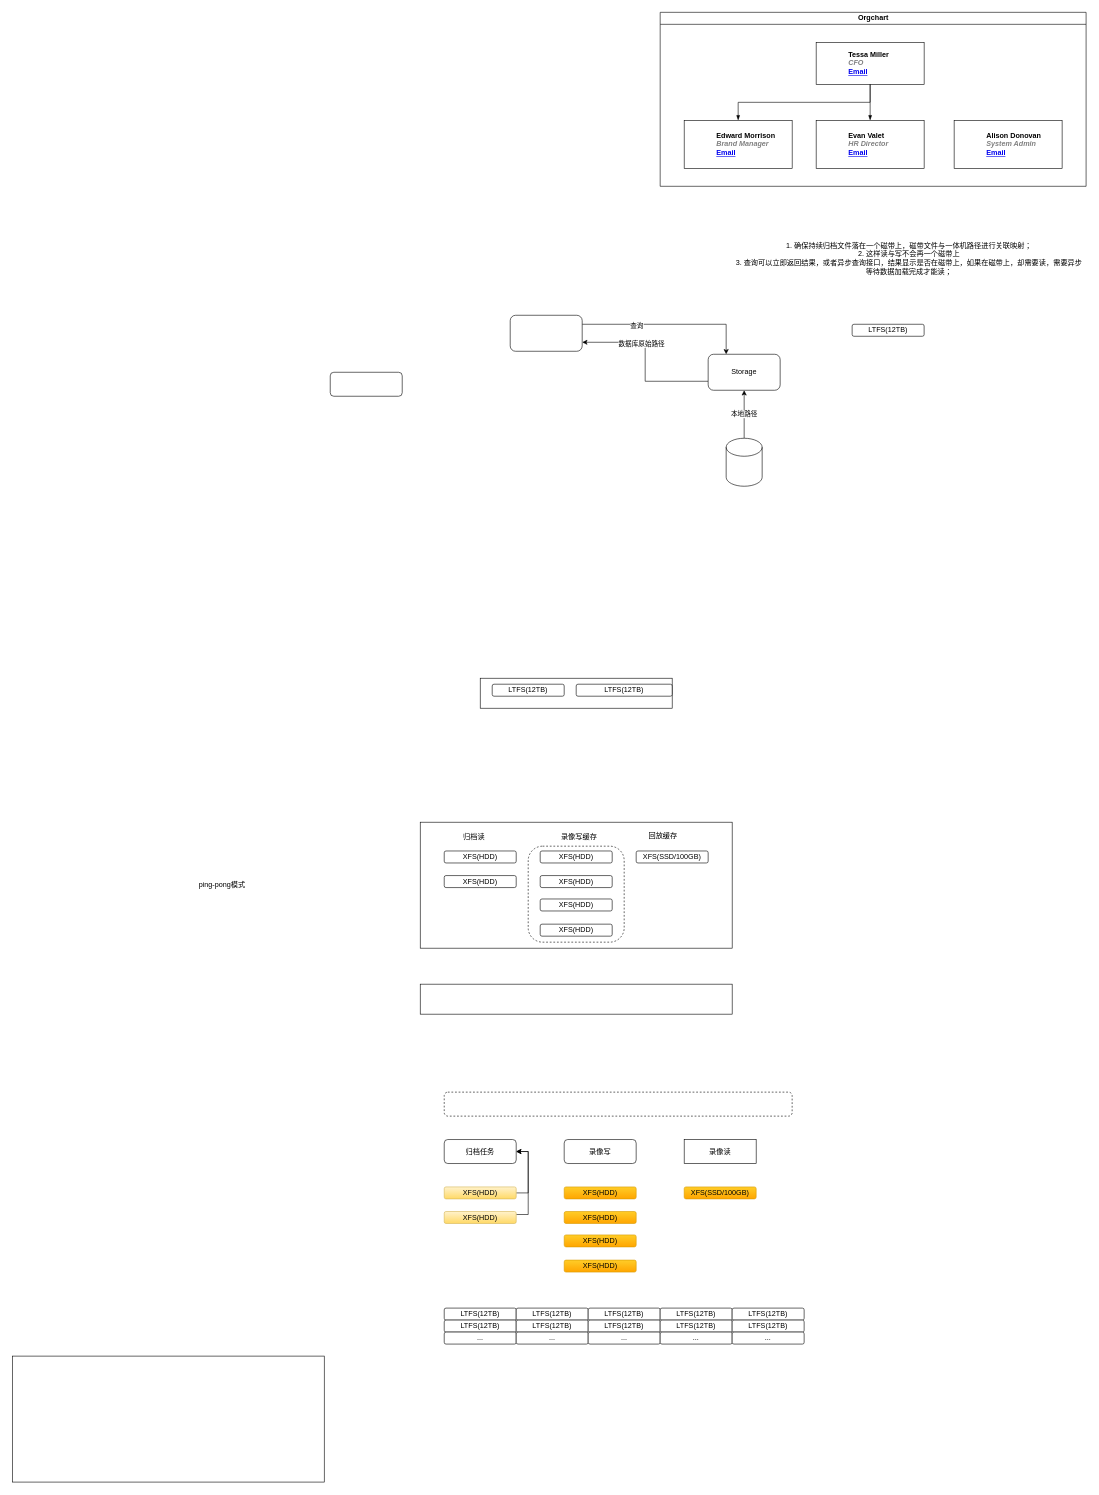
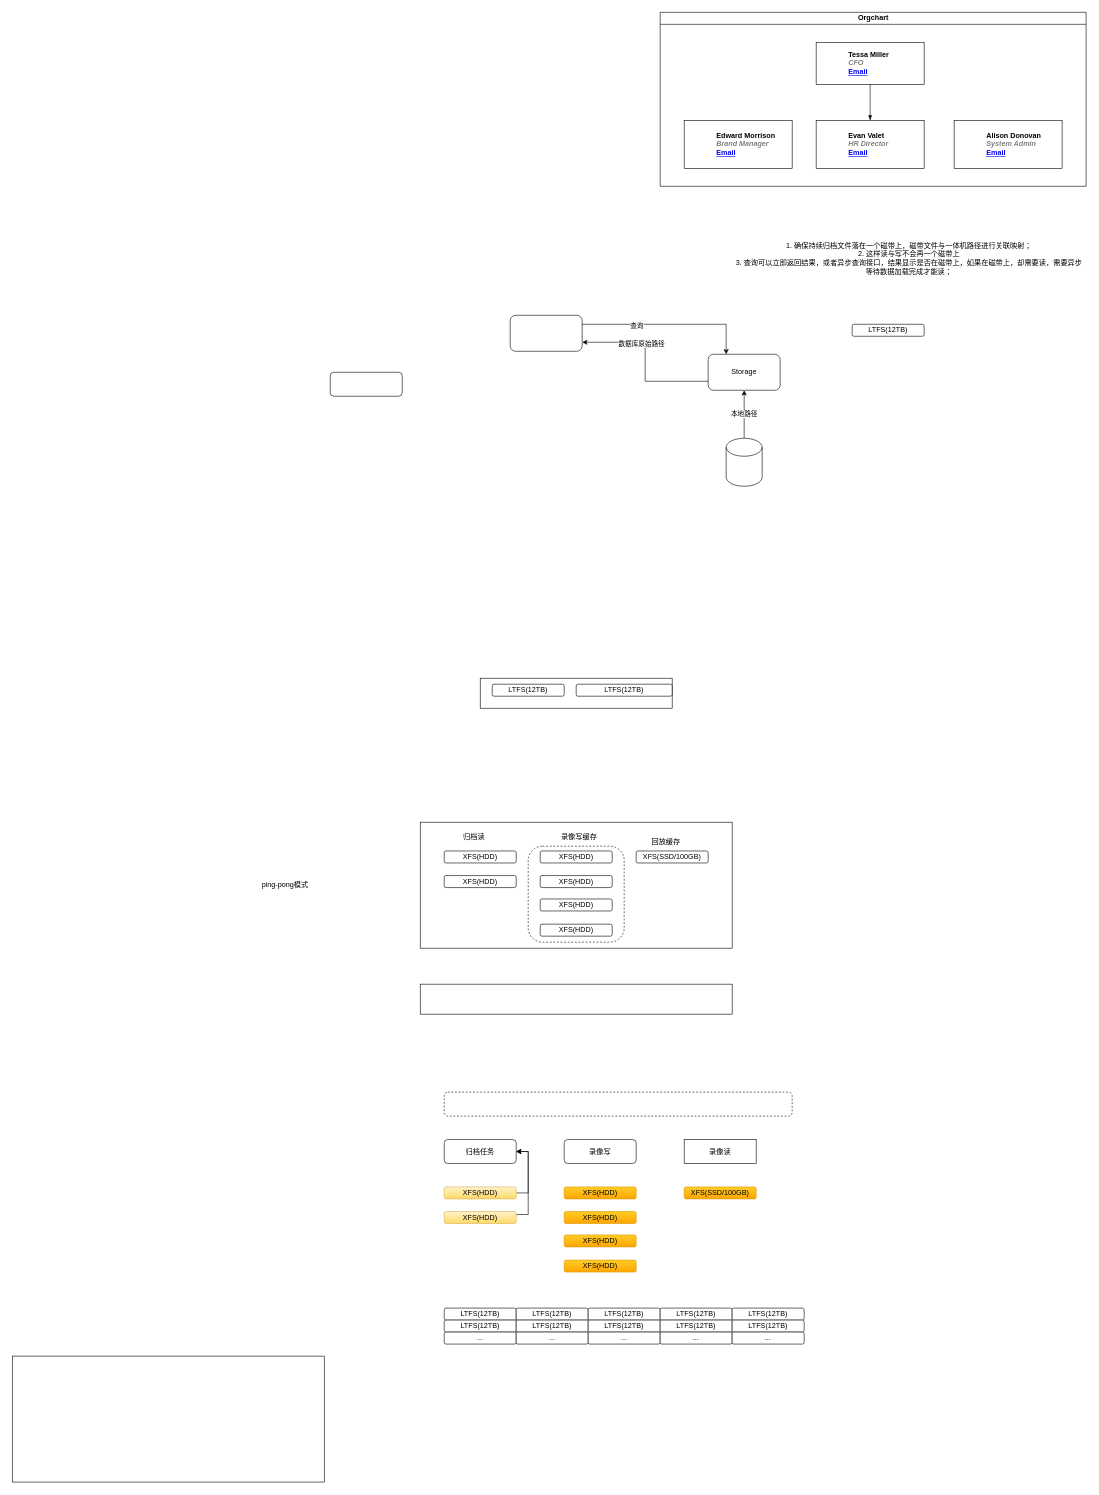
(738, 102) -> none
(663, 836) -> (666, 842)
(222, 885) -> (285, 885)
